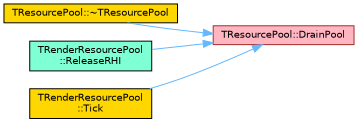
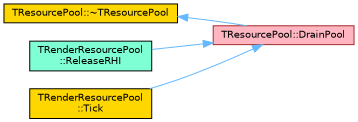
(165, 28) -> (217, 21)
